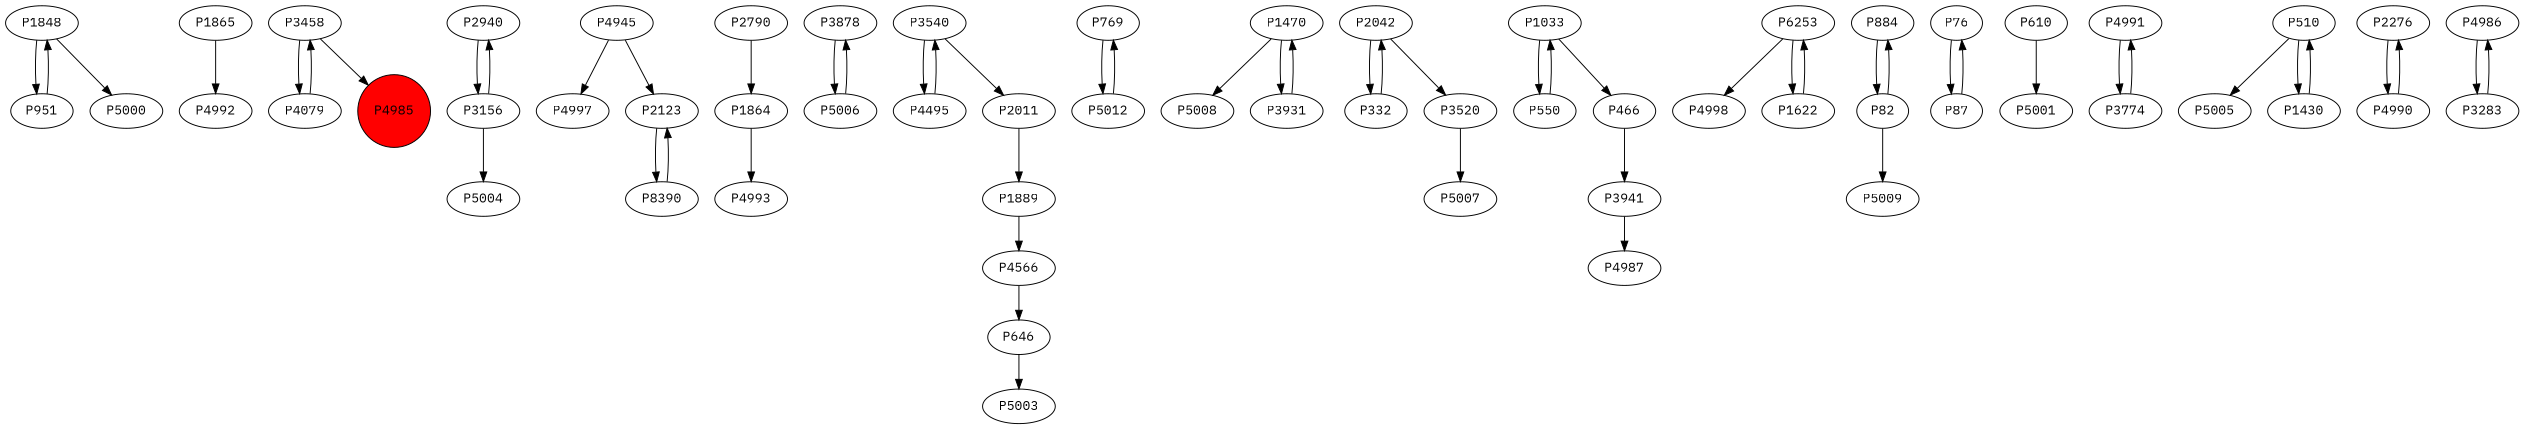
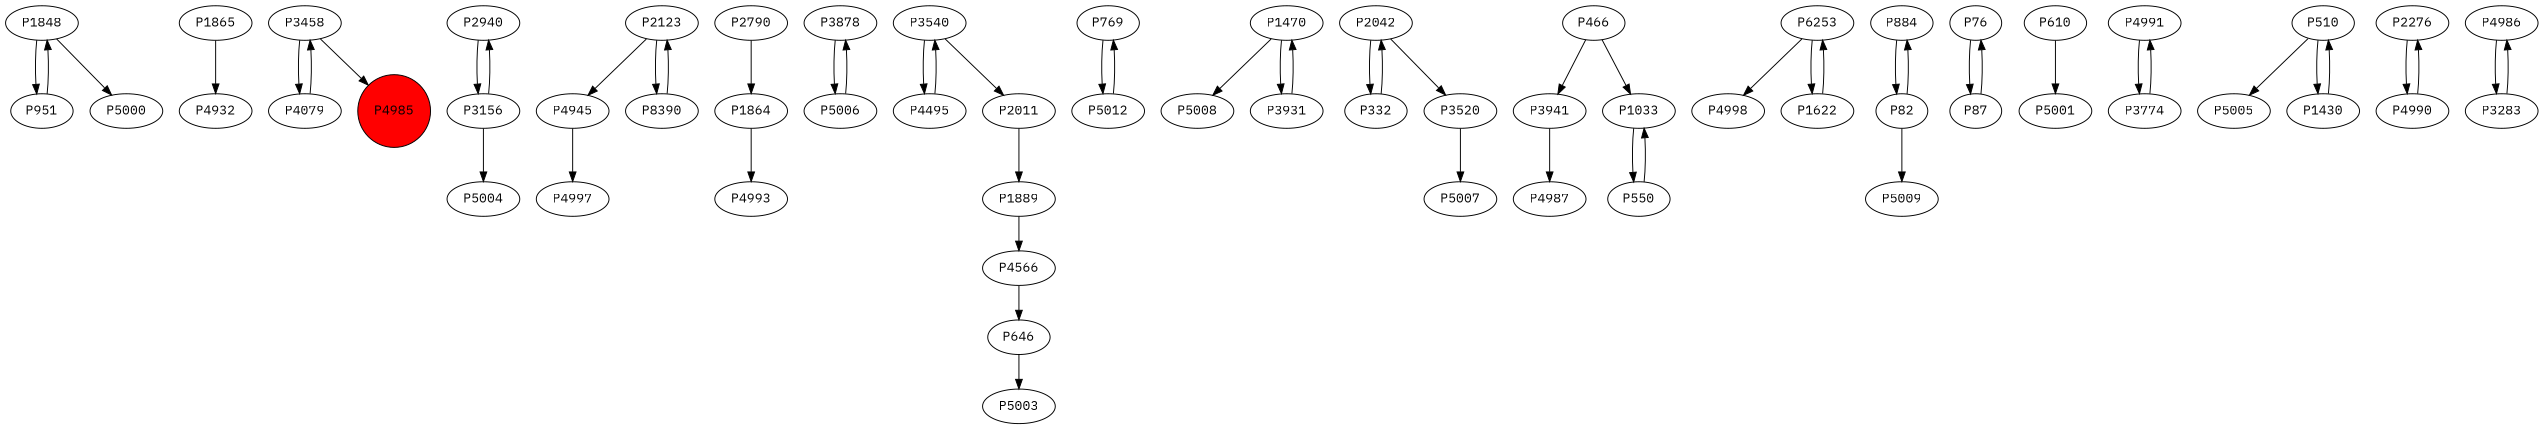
(637, 63) -> (621, 64)
(1581, 64) -> (1614, 63)
(216, 111) -> (216, 111)
